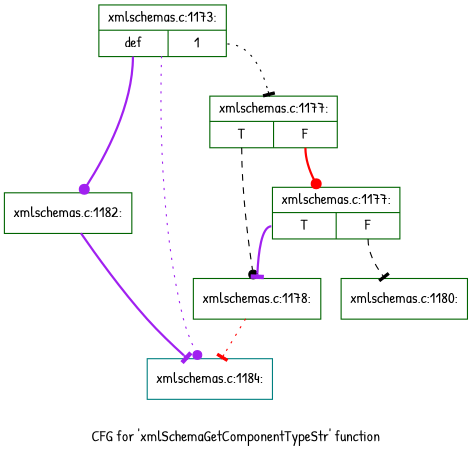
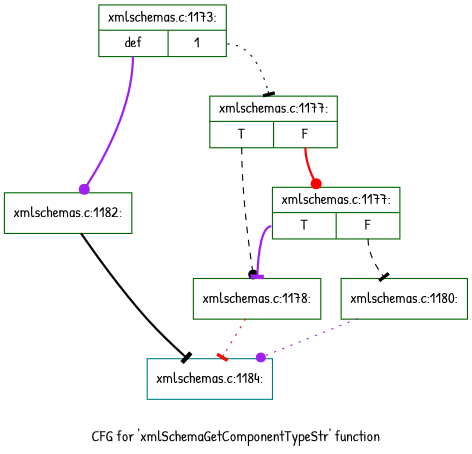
(165, 205) -> (311, 337)
(129, 297) -> (129, 297)
